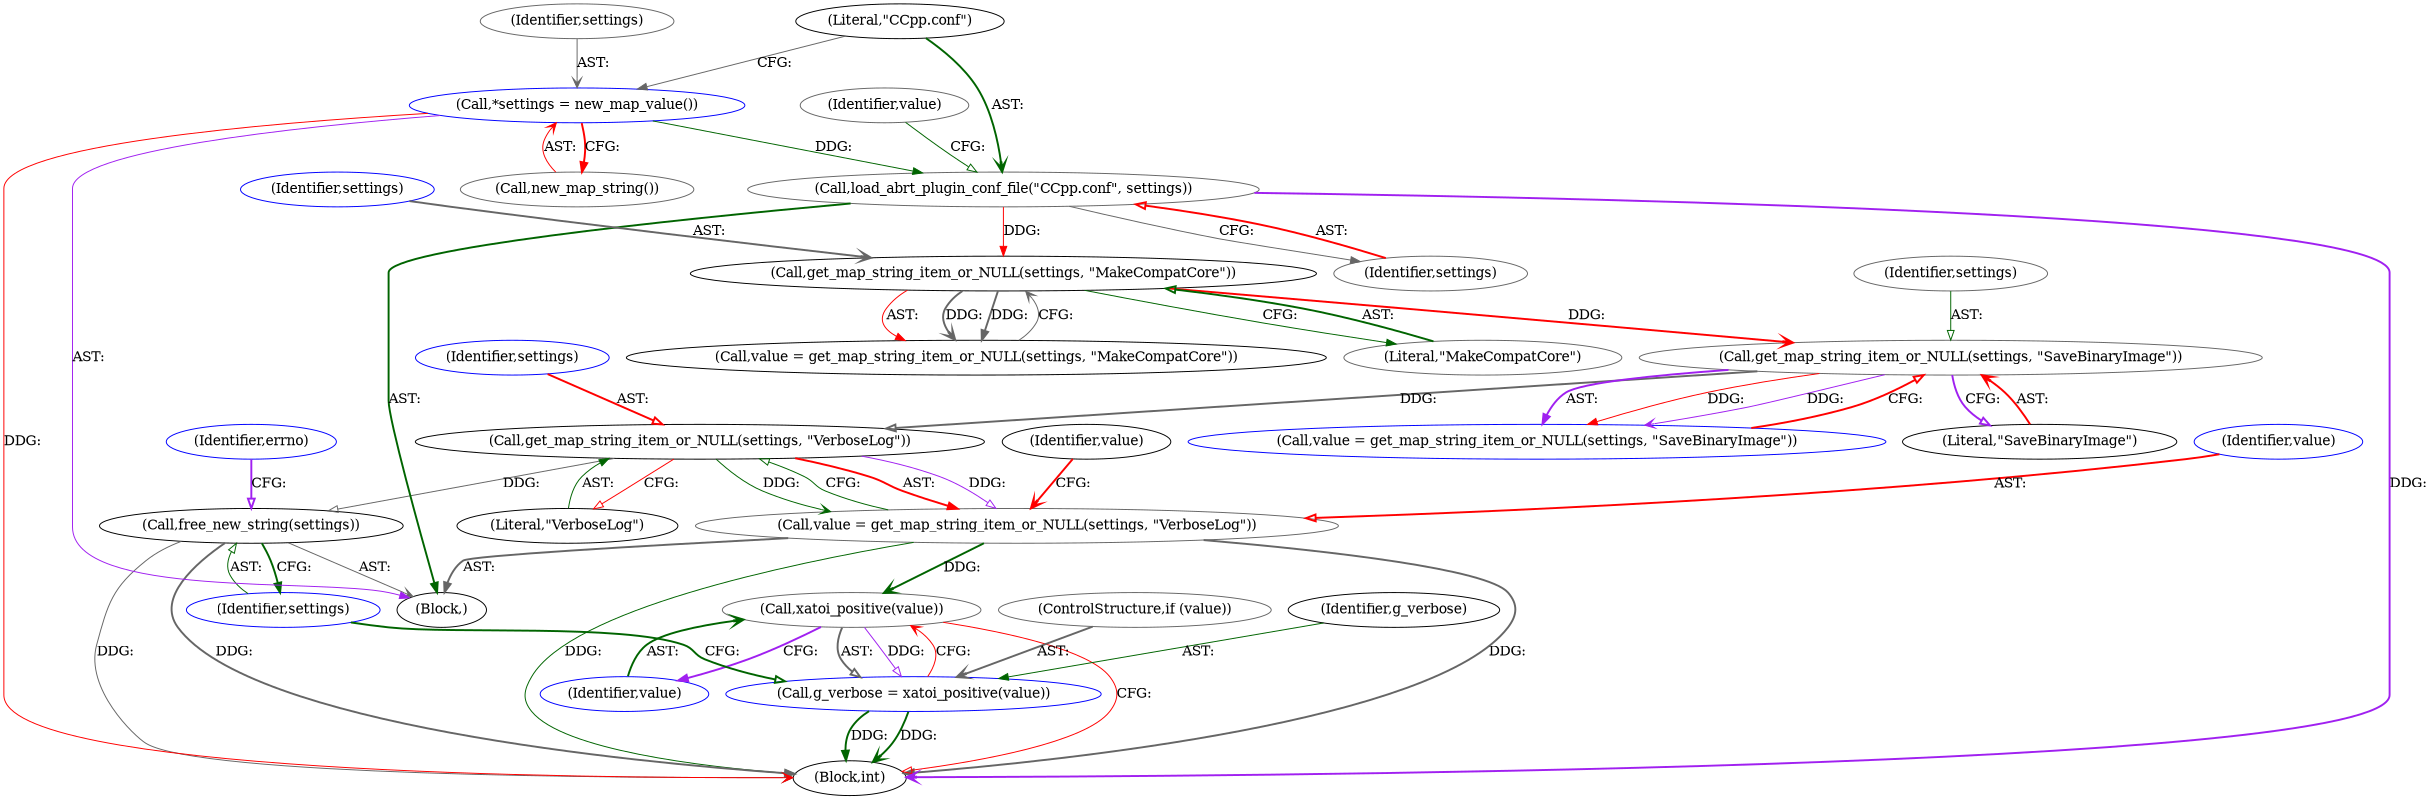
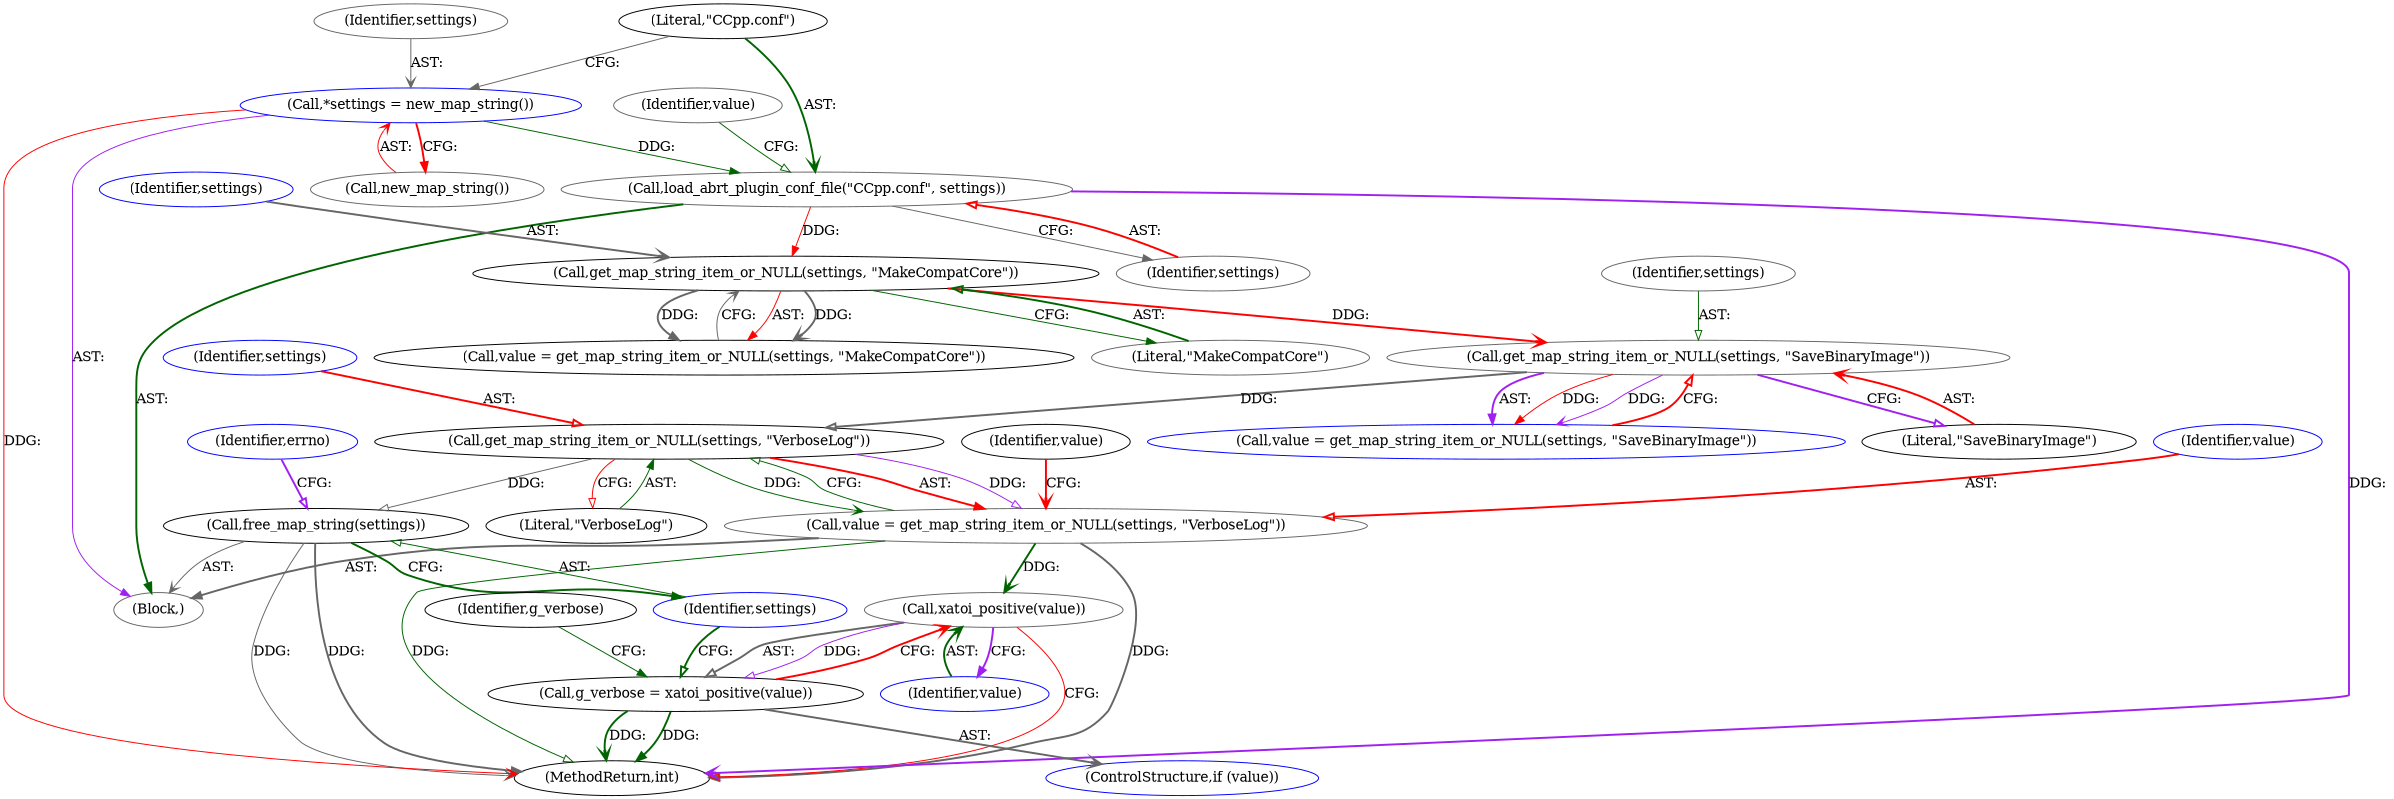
(577, 105) -> (411, 105)
(251, 526) -> (316, 526)
(442, 610) -> (159, 610)
(1135, 610) -> (1182, 778)
(1029, 650) -> (928, 736)
(935, 651) -> (860, 661)
(1201, 652) -> (631, 652)
(913, 694) -> (676, 694)
(850, 778) -> (612, 778)
